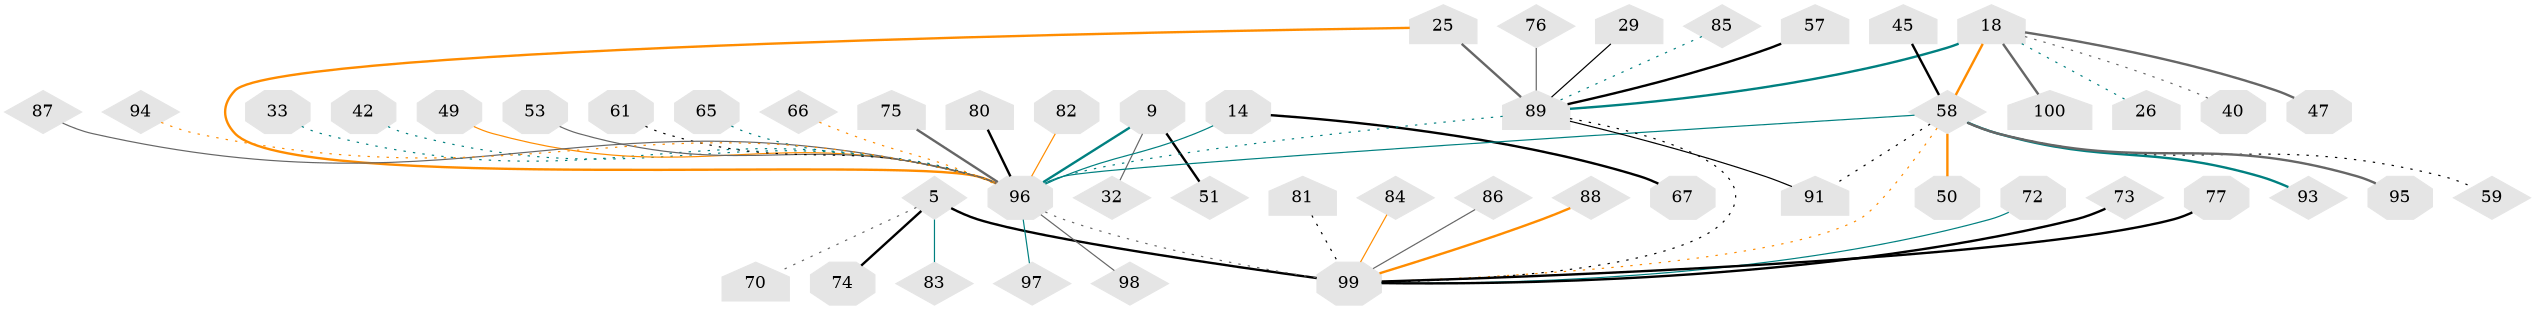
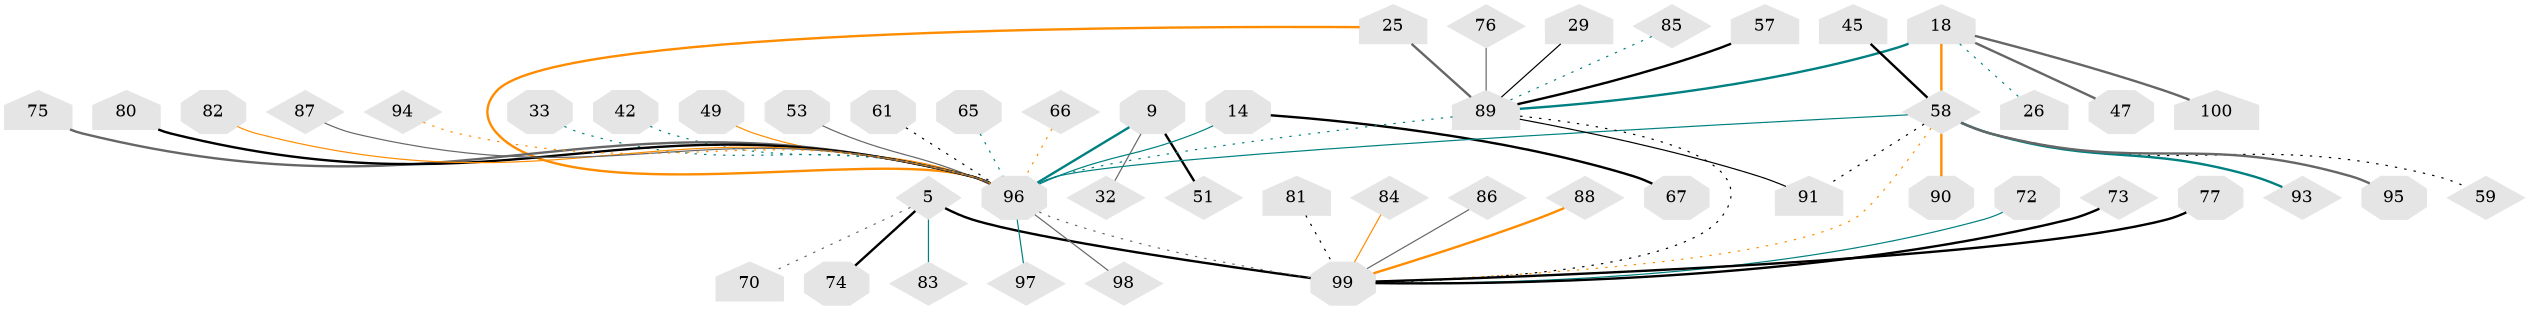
(2233, 112) -> none
(1947, 198) -> (1941, 198)
